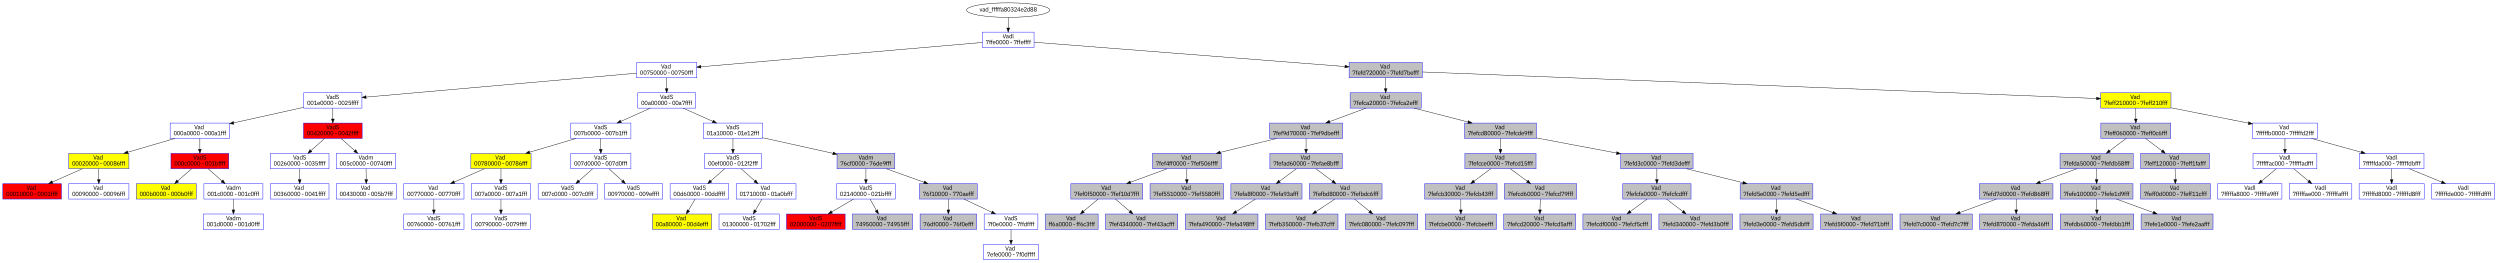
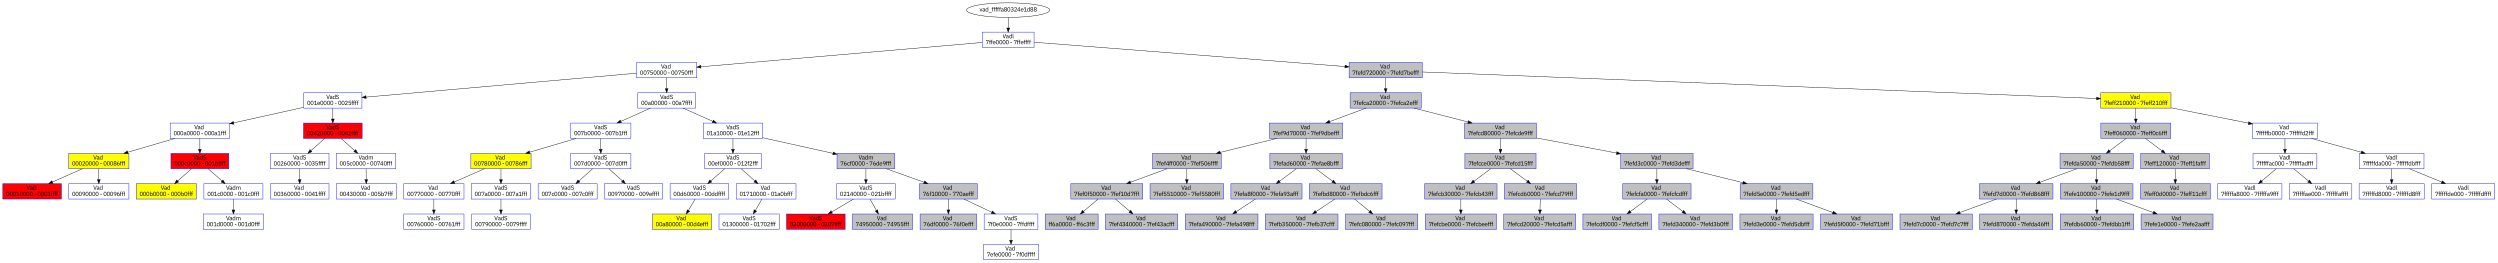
(1008, 10) -> (1008, 10)
